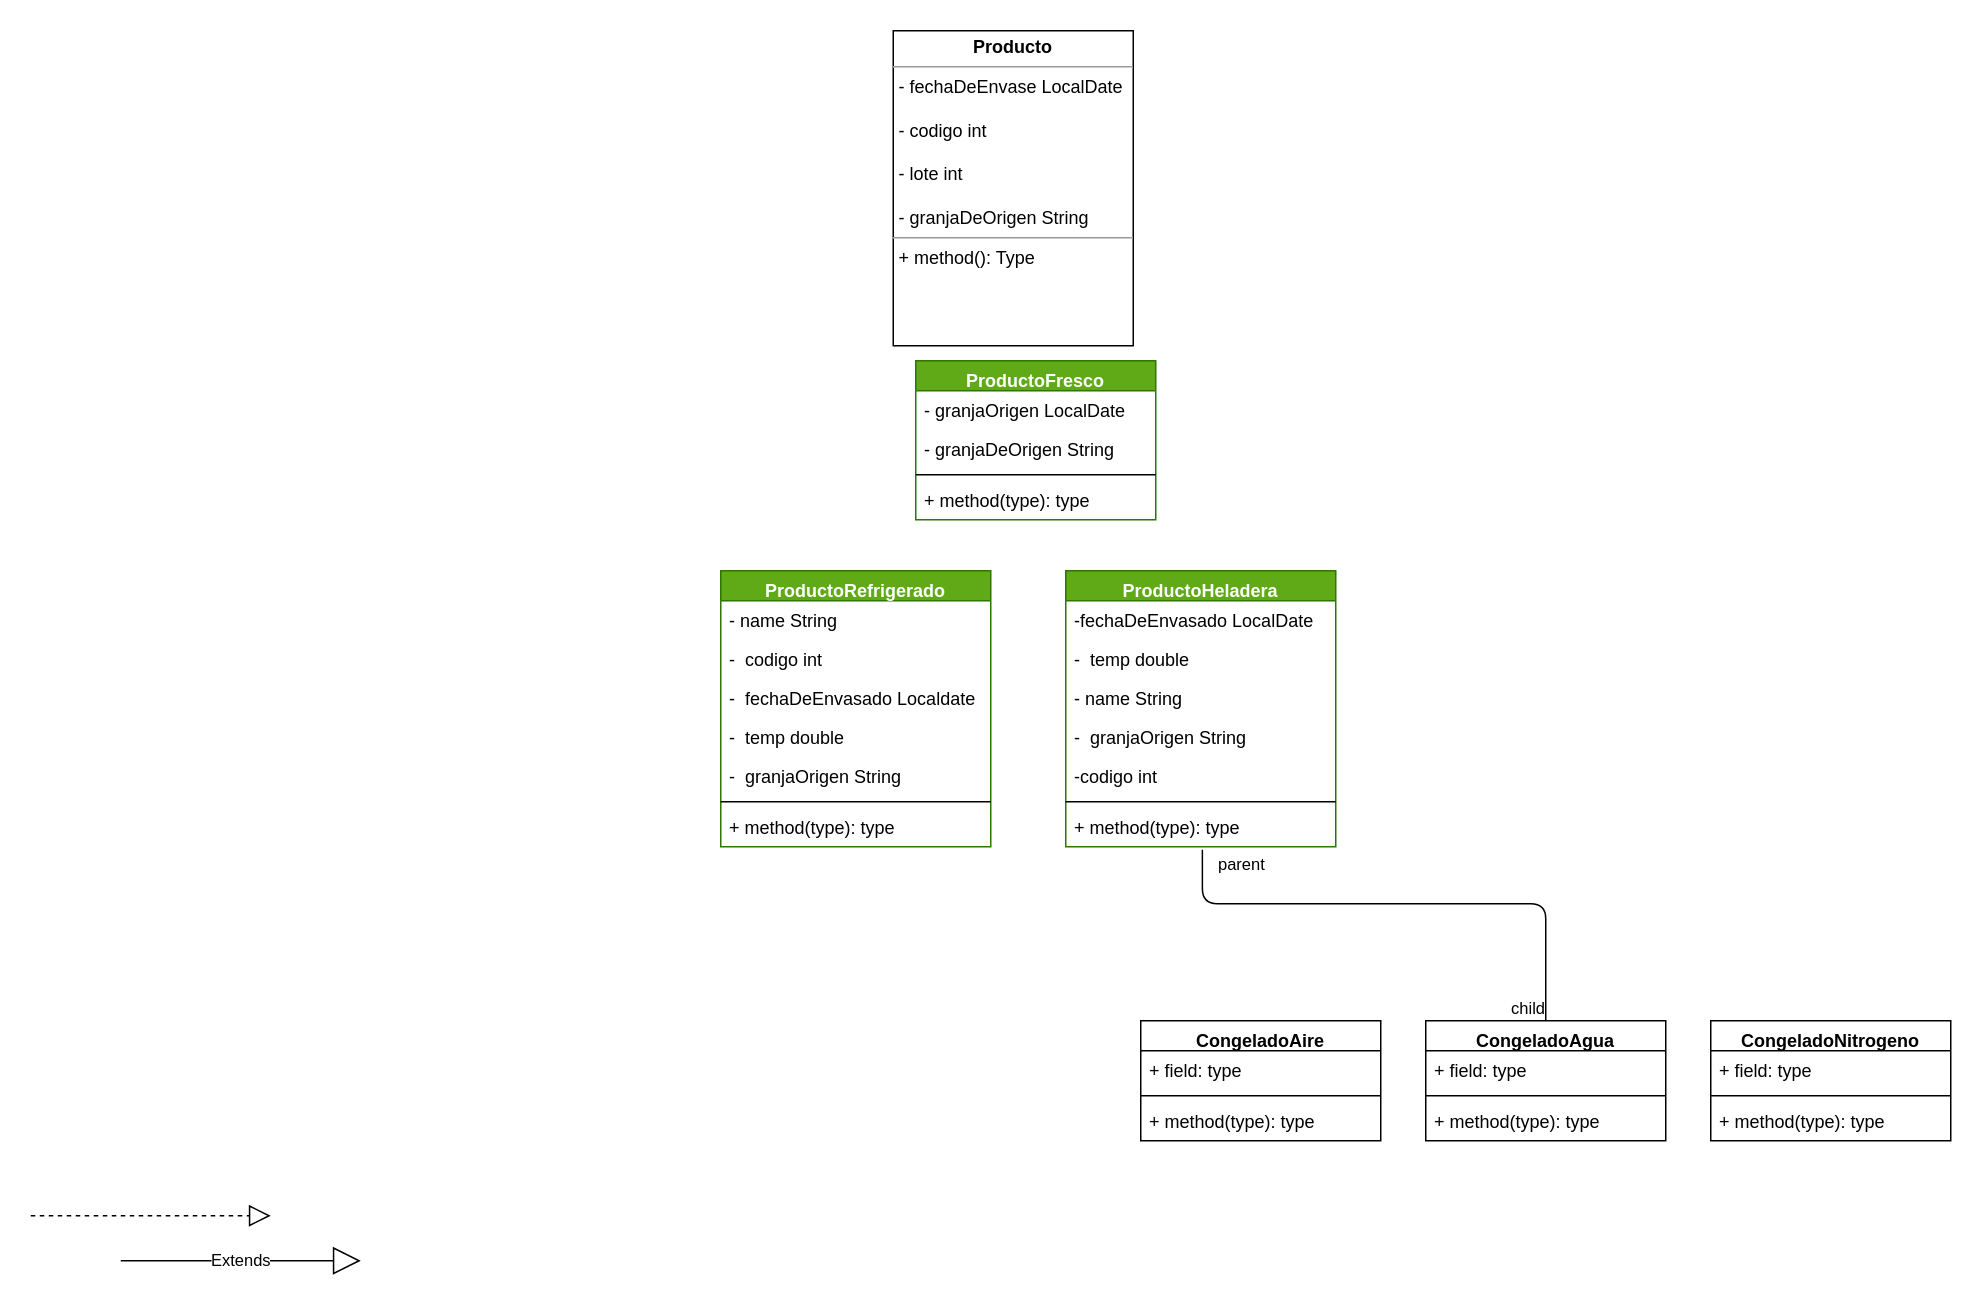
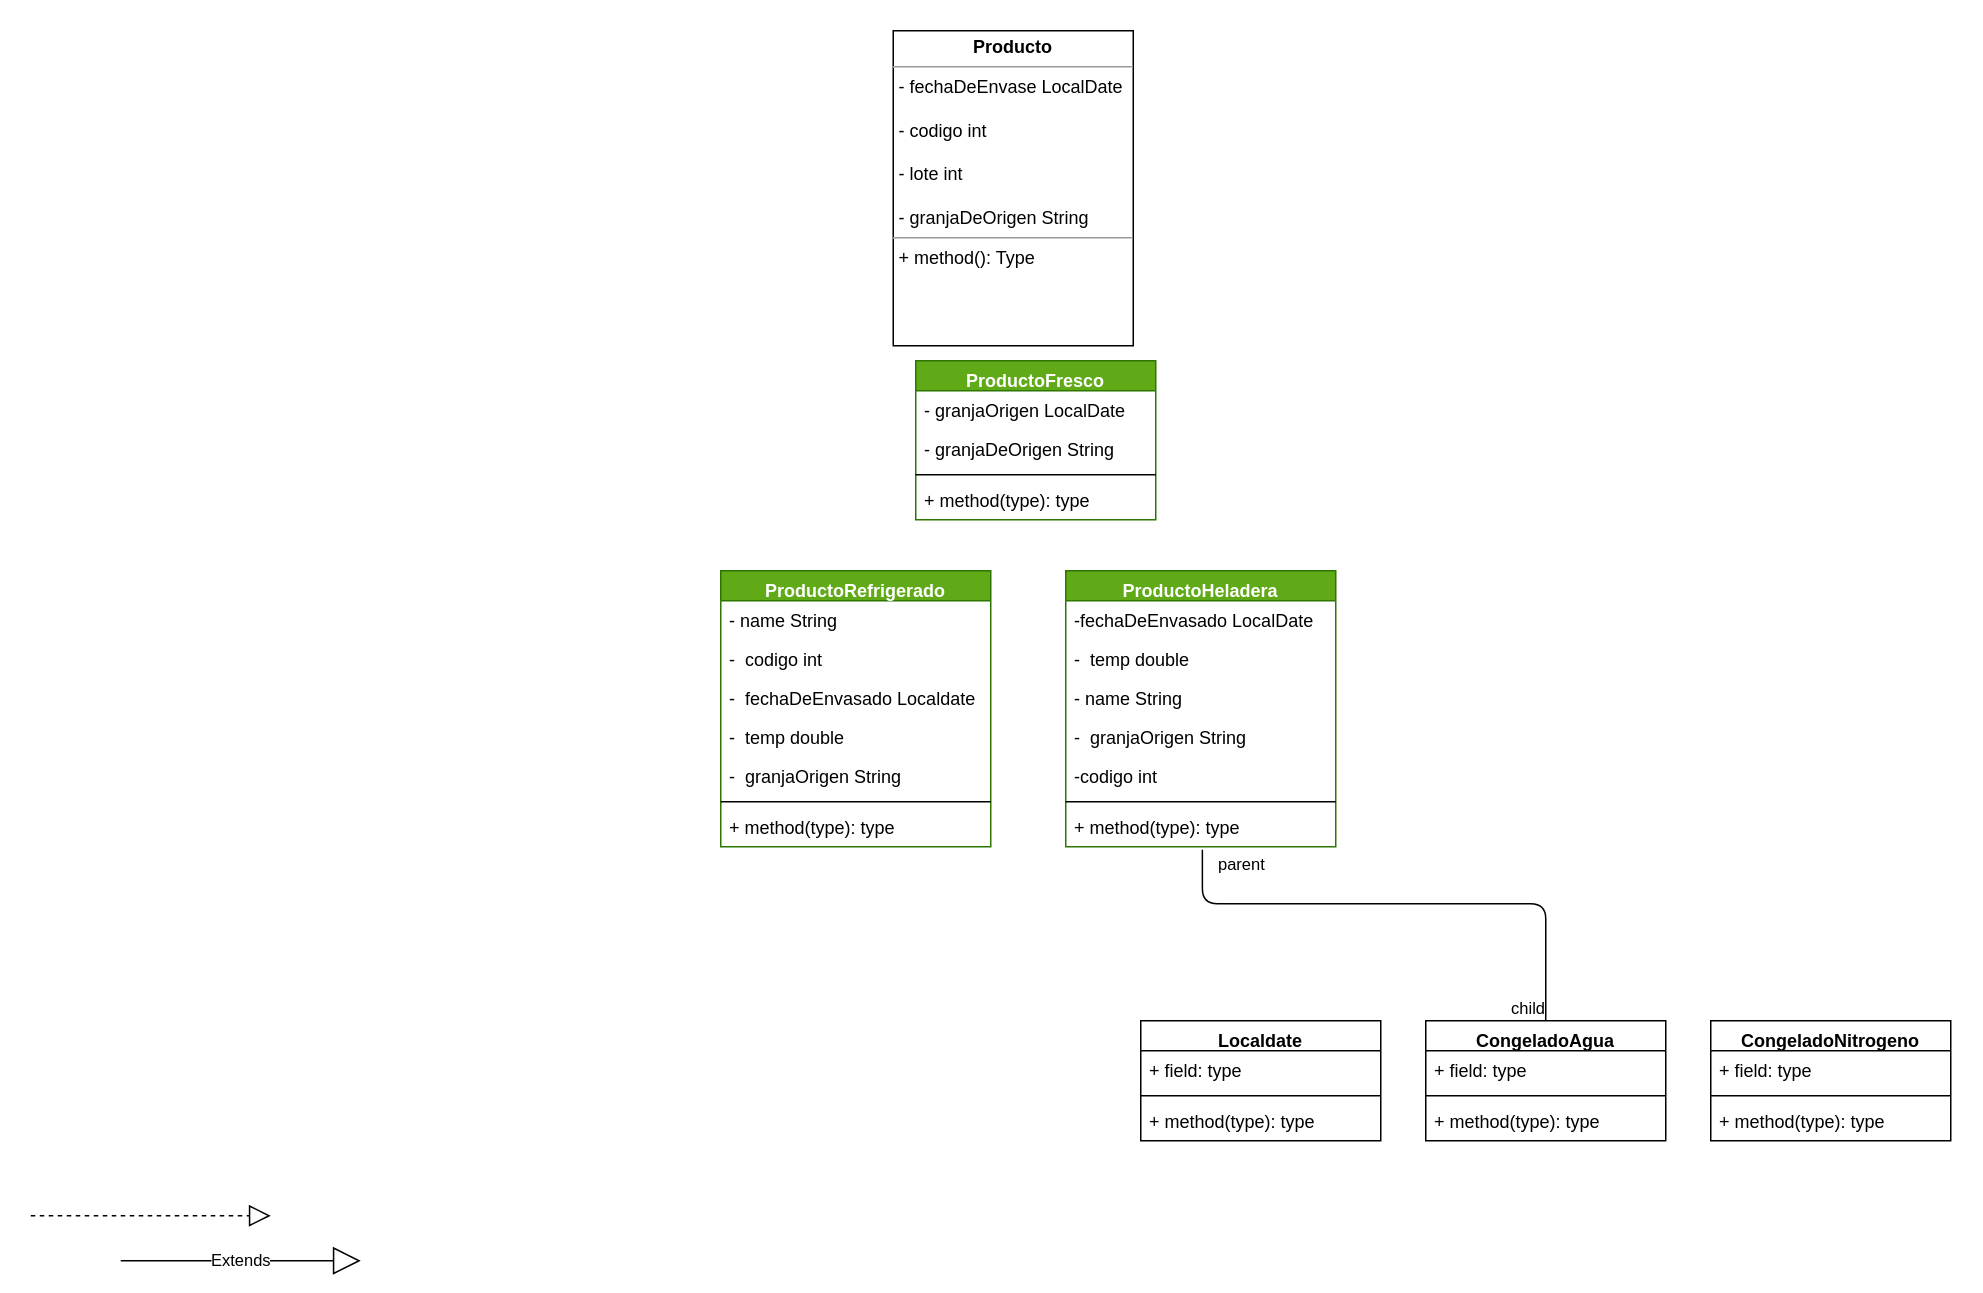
(1260, 1041) -> (1260, 1041)
